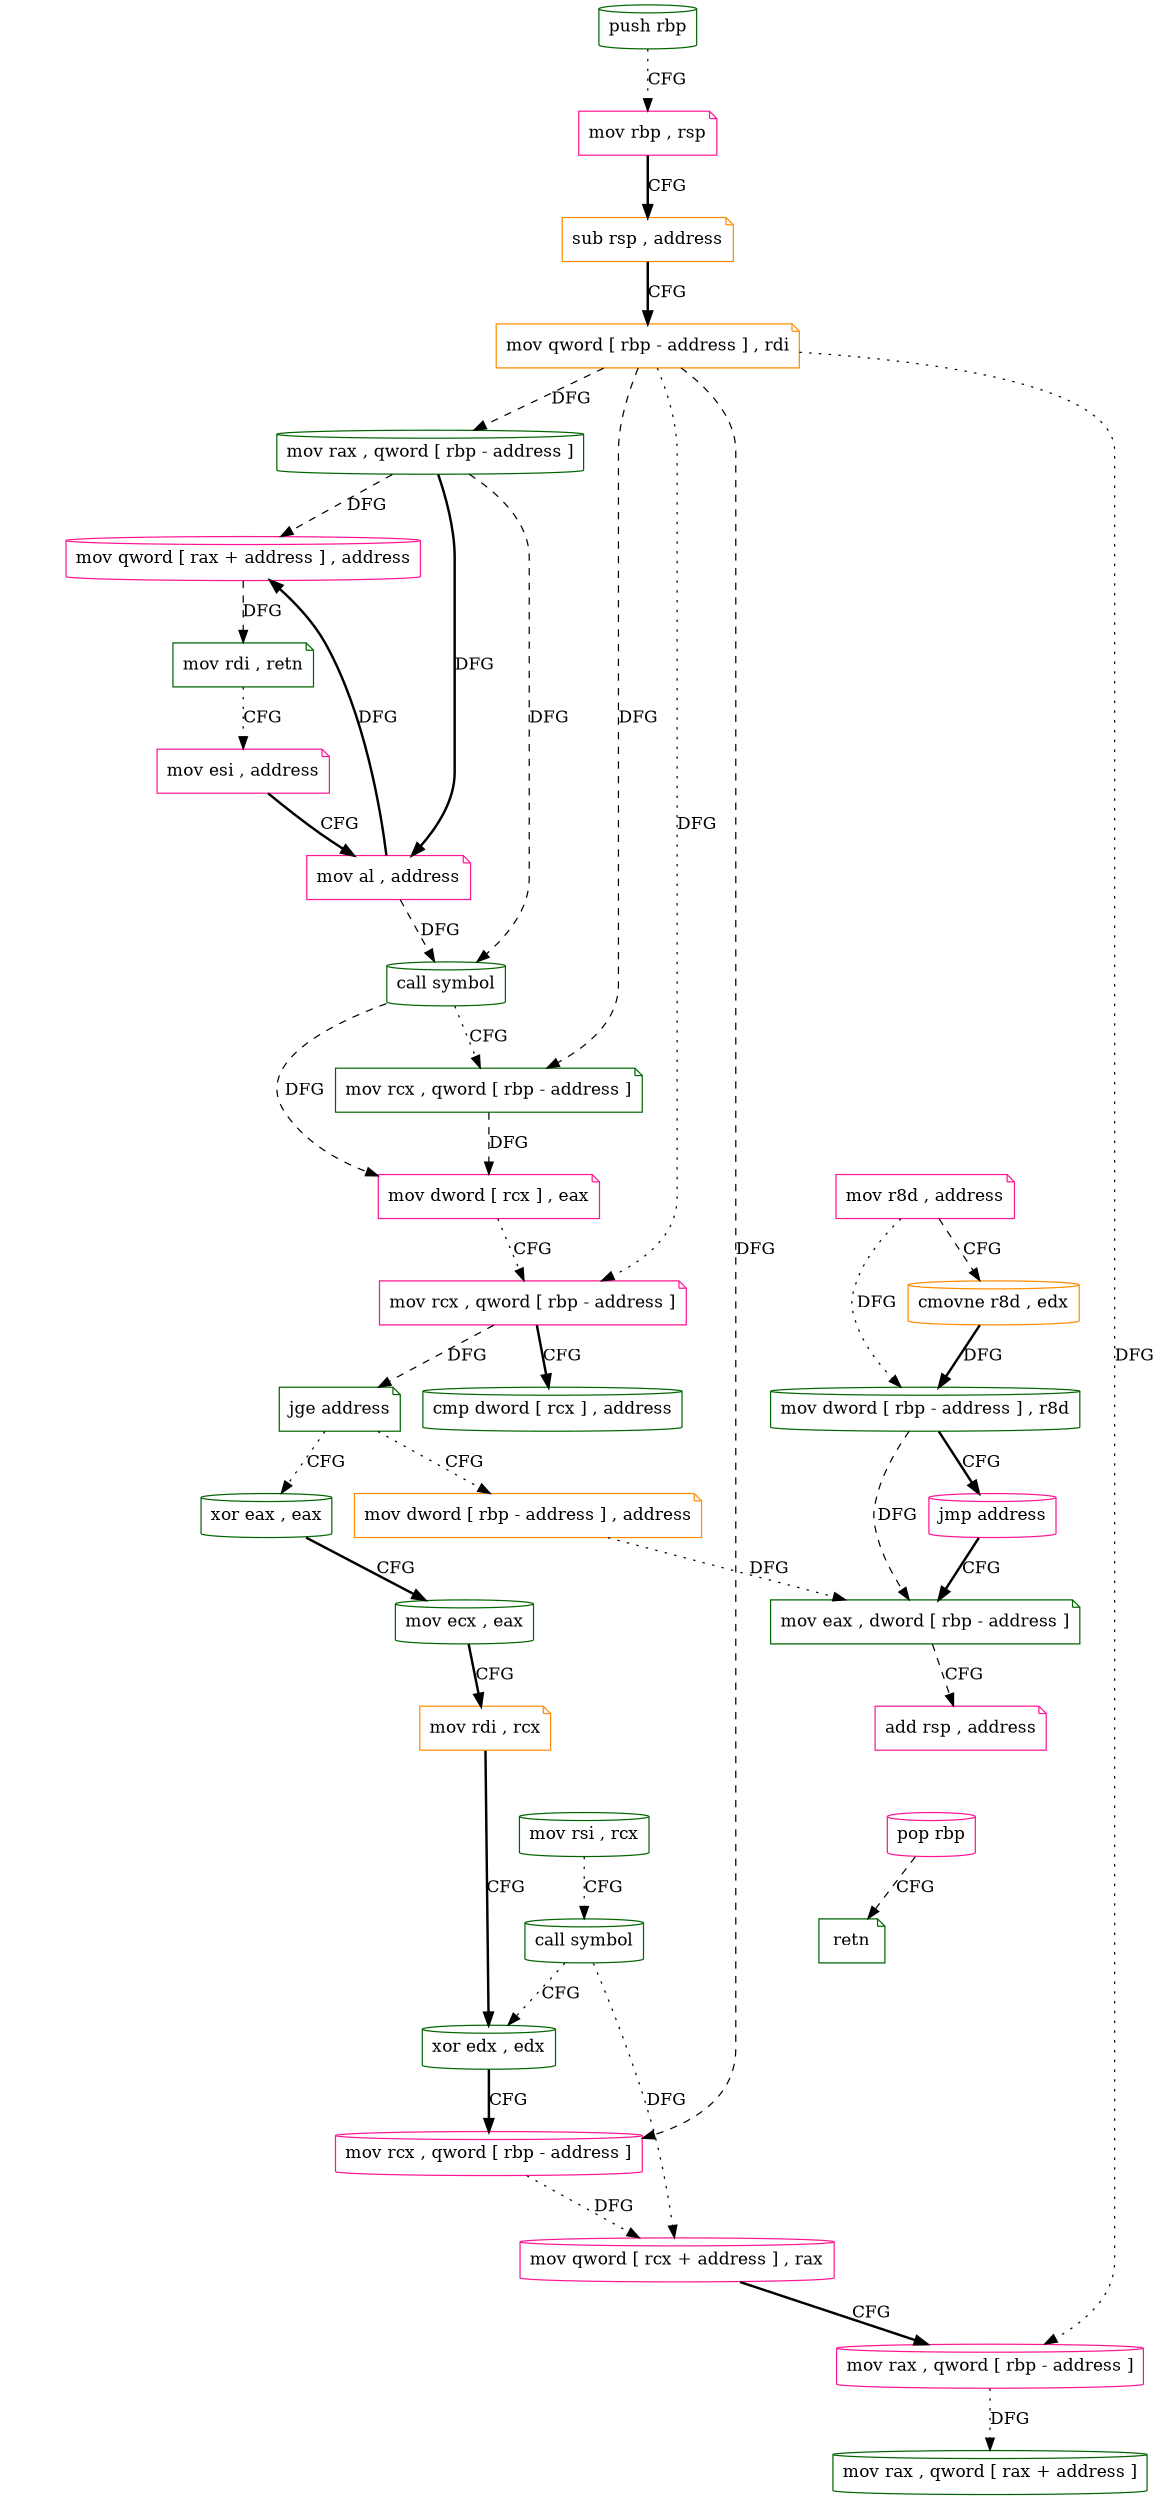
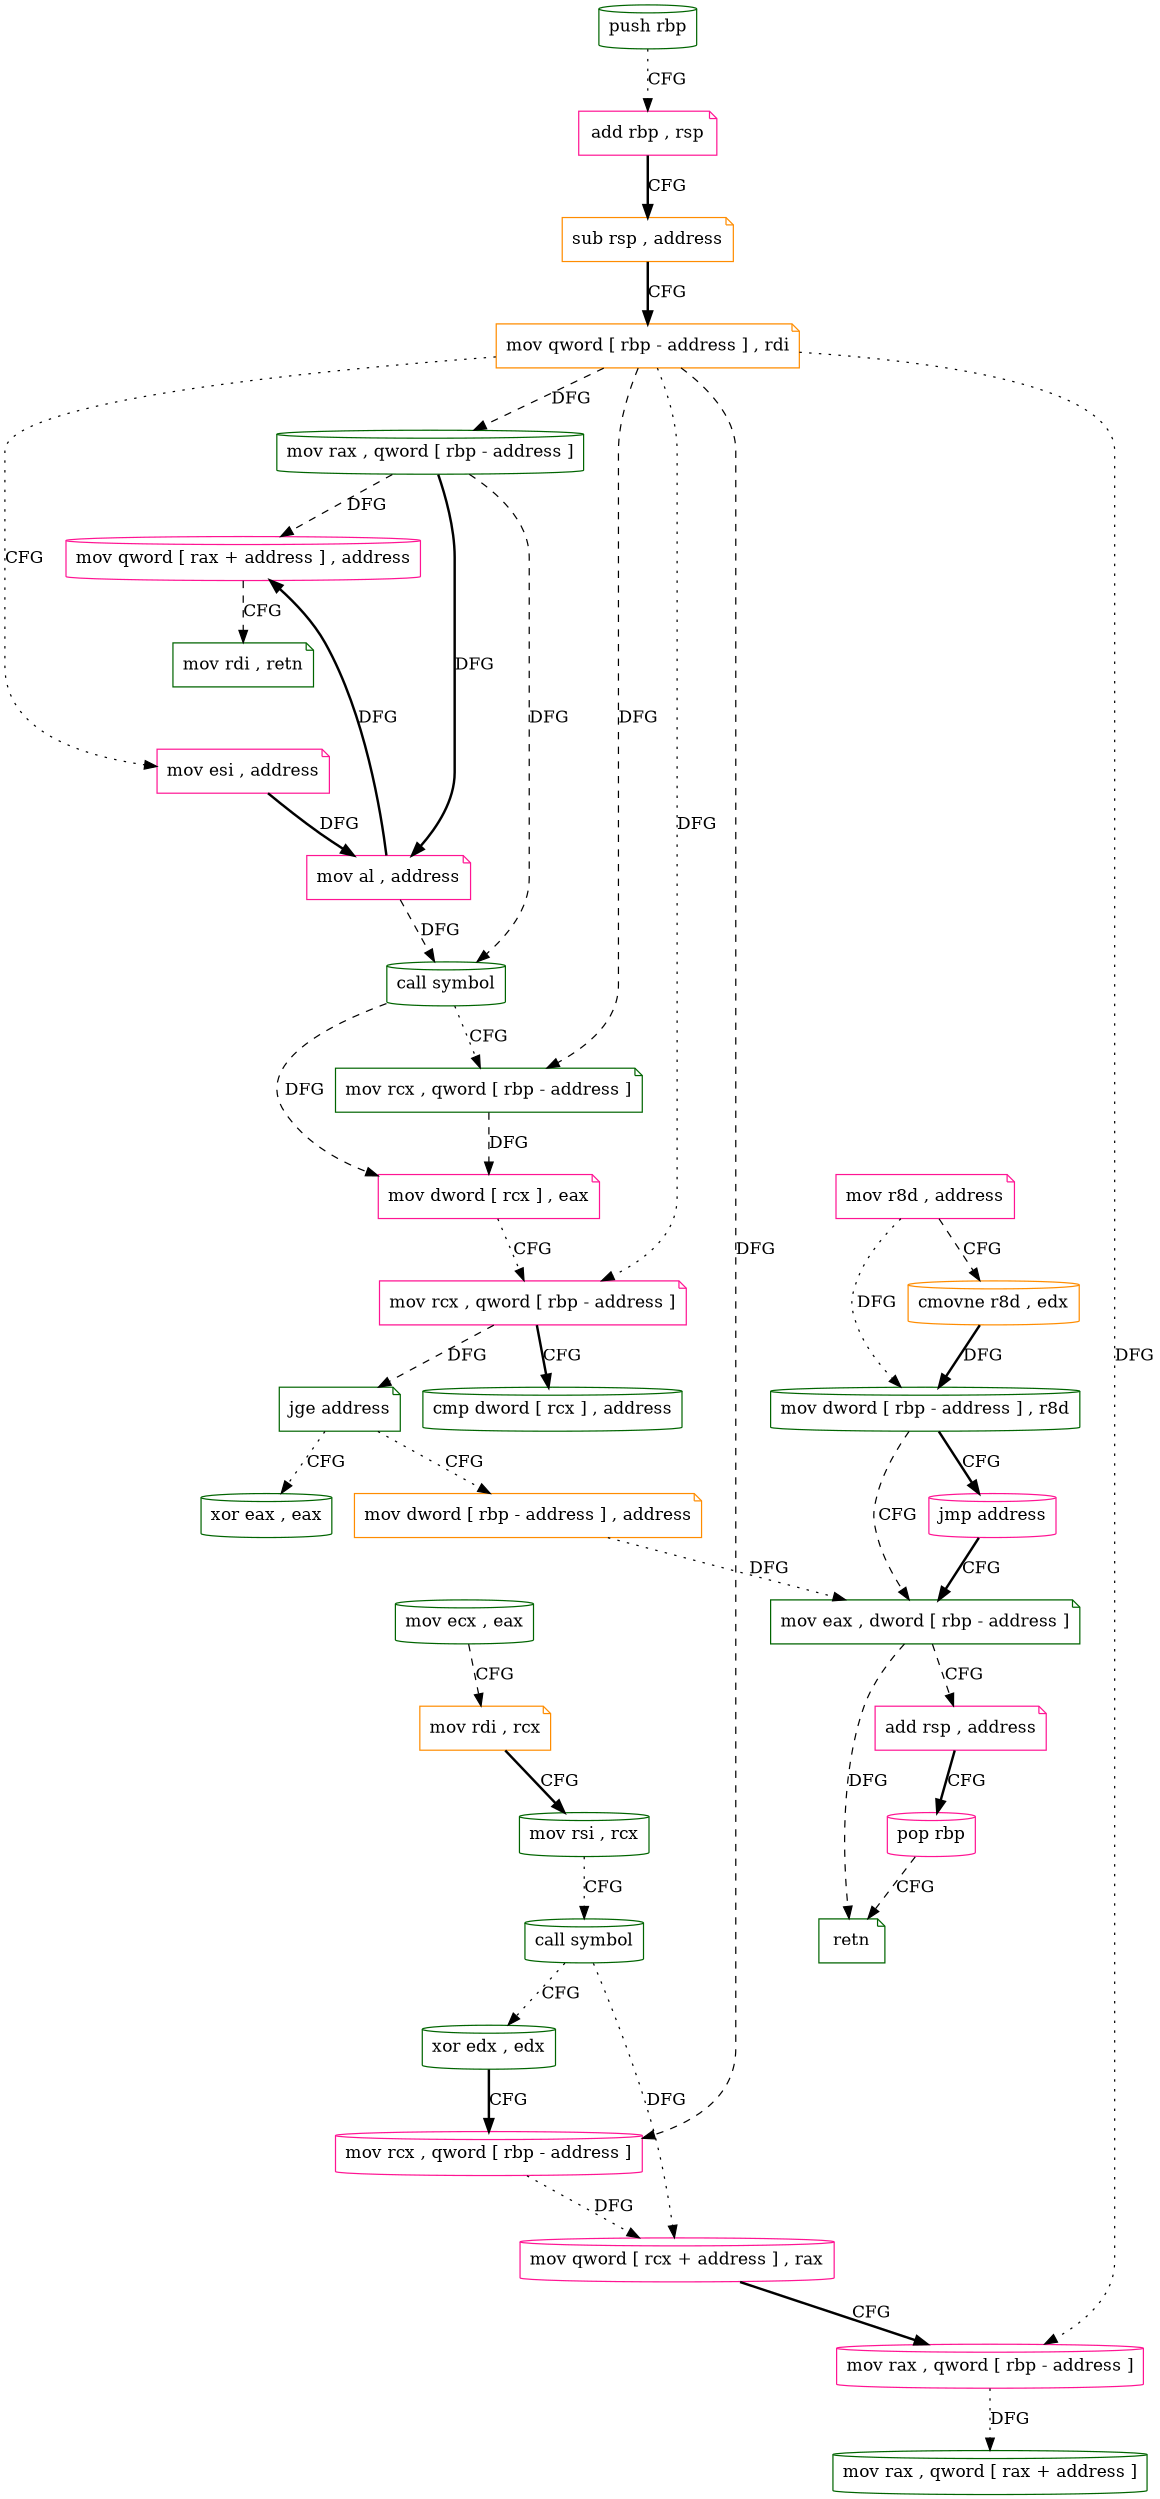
(648, 133) -> (648, 133)
(263, 612) -> (263, 612)
(243, 712) -> (46, 421)
(340, 824) -> (340, 824)
(898, 1516) -> (898, 1516)
(360, 1566) -> none
(474, 1669) -> (474, 1669)
none -> (850, 1768)
none -> (948, 1775)
(487, 1882) -> (530, 1777)
